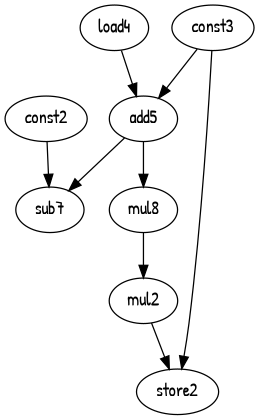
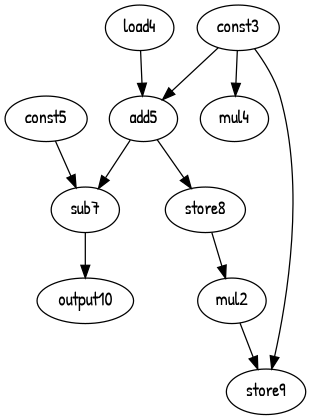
(46, 119) -> (46, 119)
none -> (234, 119)
(143, 210) -> (205, 210)
none -> (85, 301)
(178, 392) -> (266, 392)
